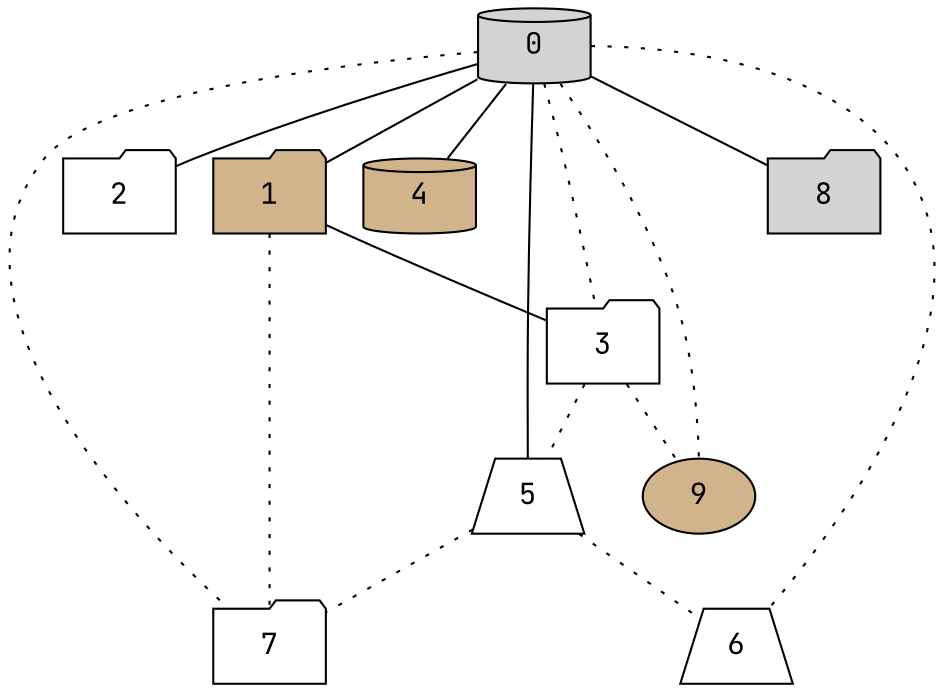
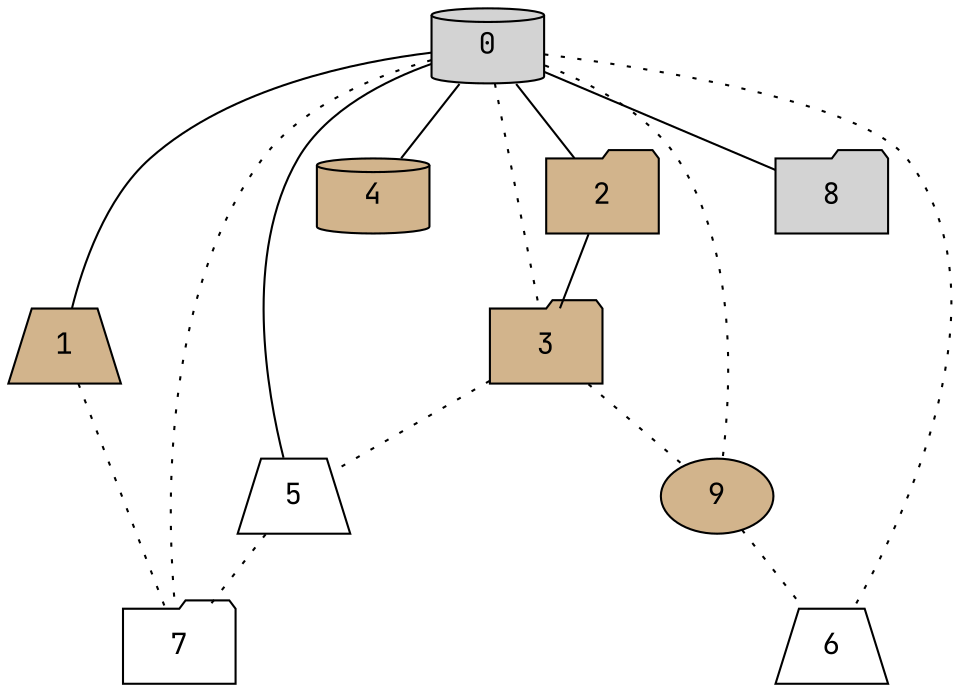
(119, 196) -> (602, 196)
(270, 196) -> (65, 346)
(436, 274) -> (574, 271)
(603, 346) -> (546, 346)
(640, 576) -> (773, 569)
